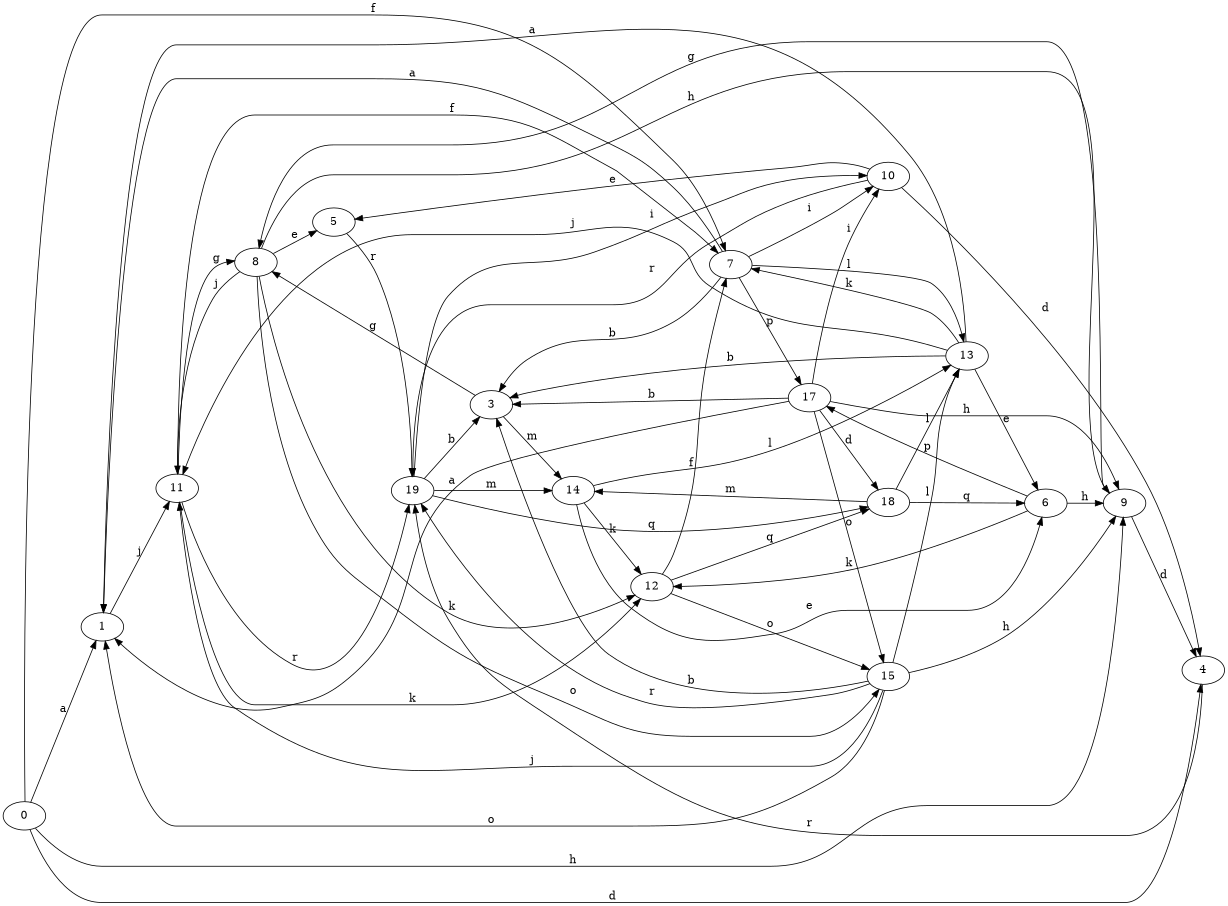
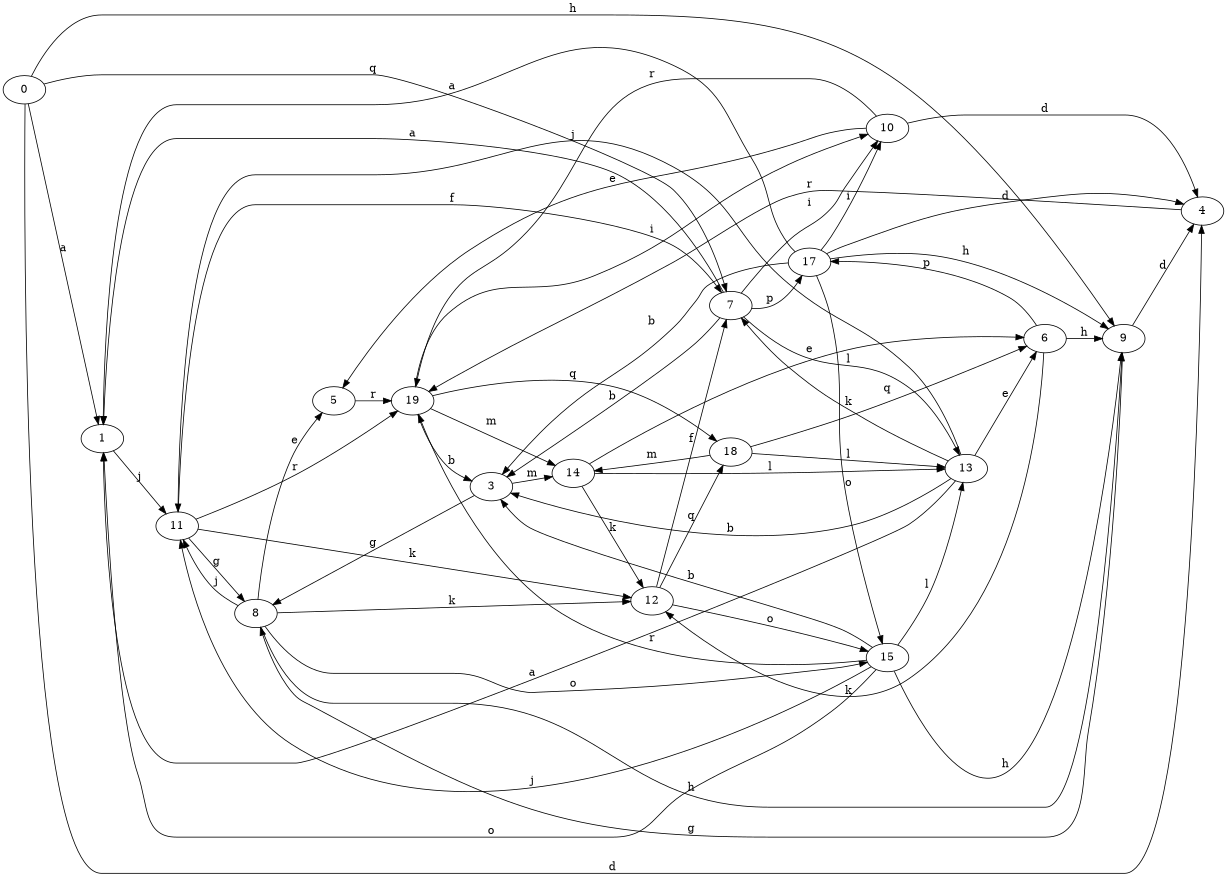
(373, 9) -> (373, 69)
(847, 447) -> (998, 203)
